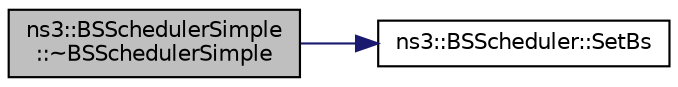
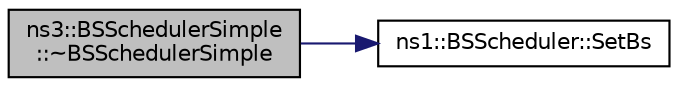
(524, 43) -> (524, 43)
